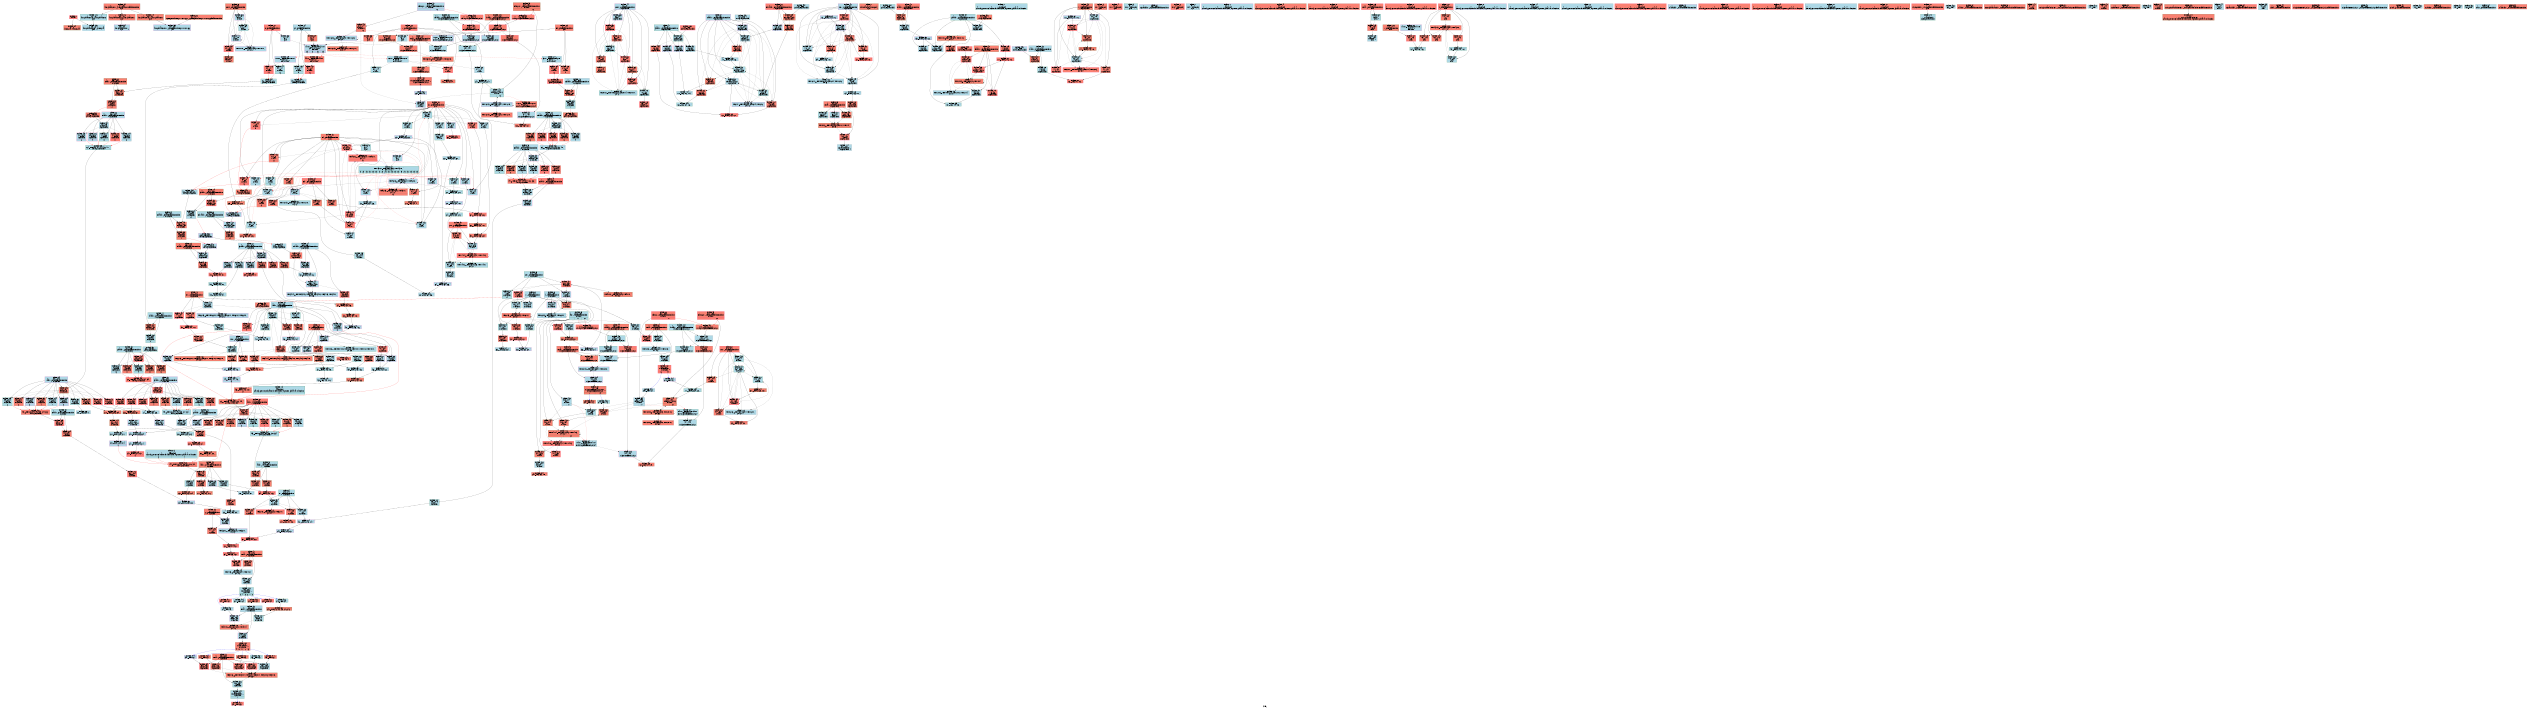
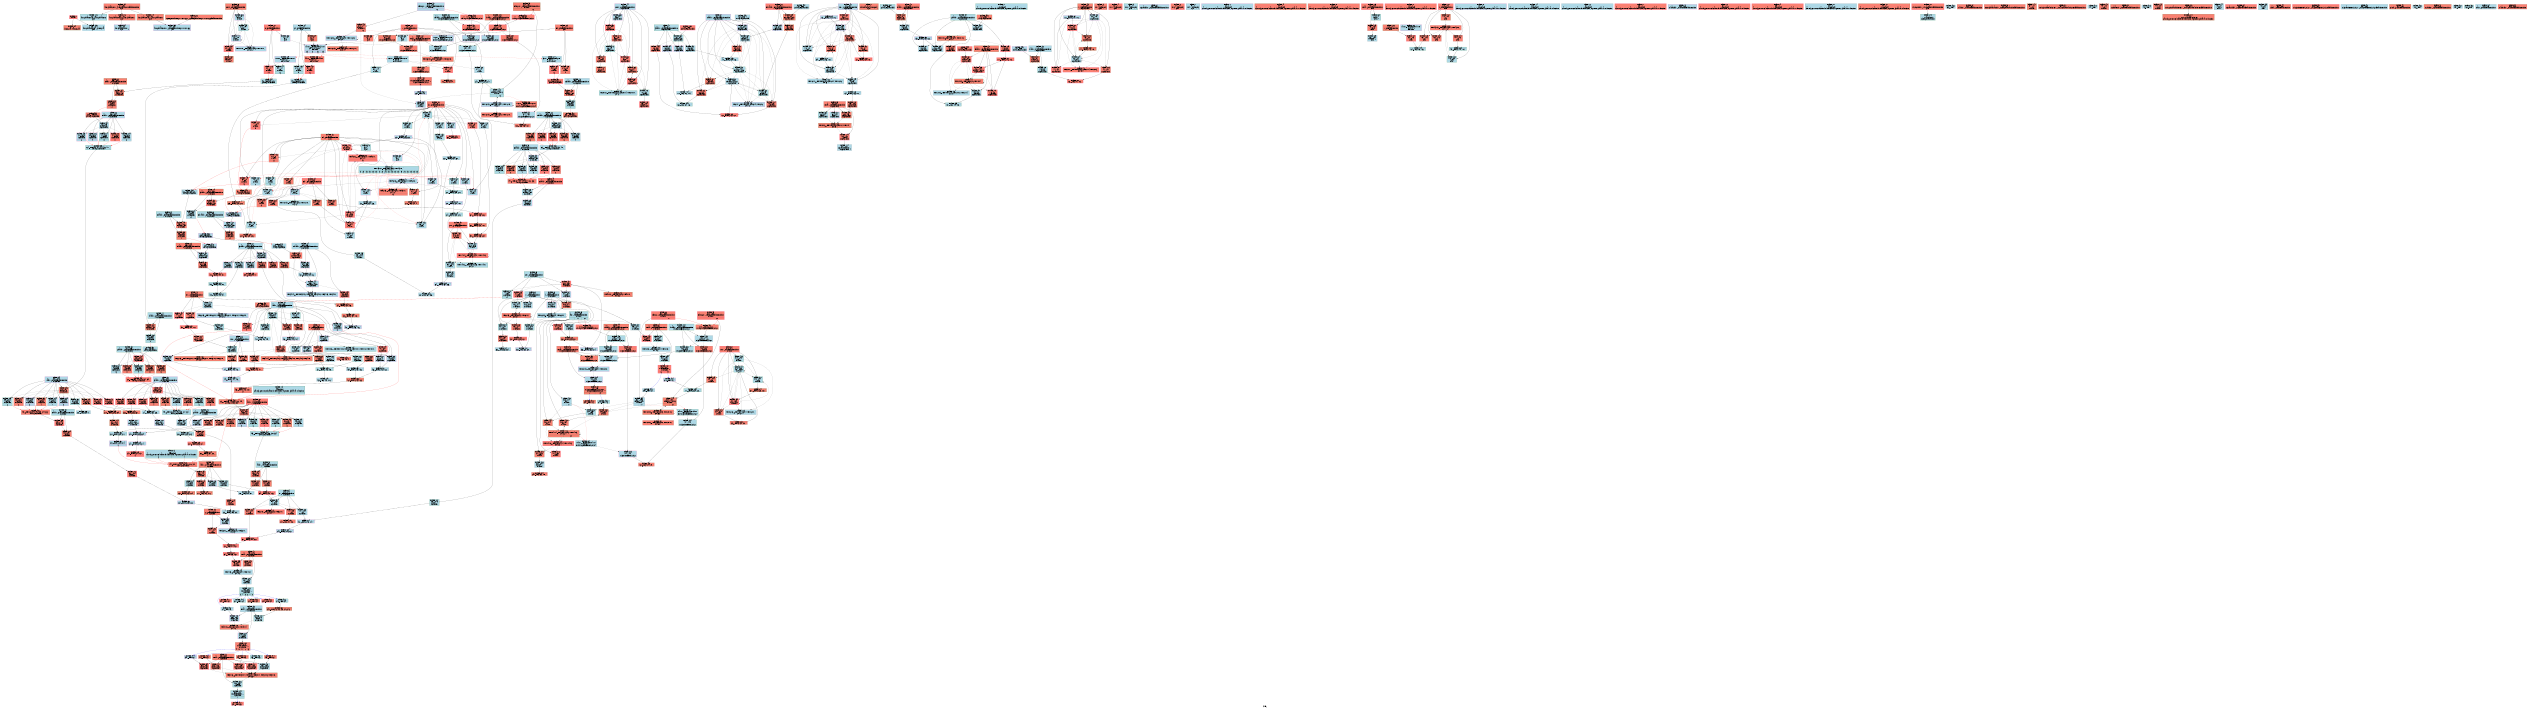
(553, 149) -> (553, 149)
